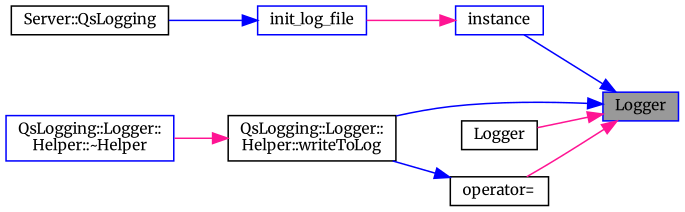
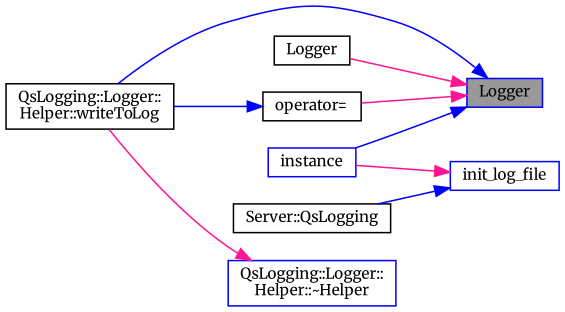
(403, 20) -> (395, 168)
(193, 138) -> (169, 196)
